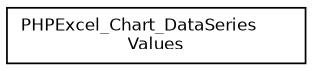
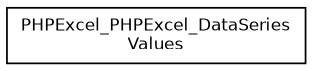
(156, 36) -> (156, 36)
